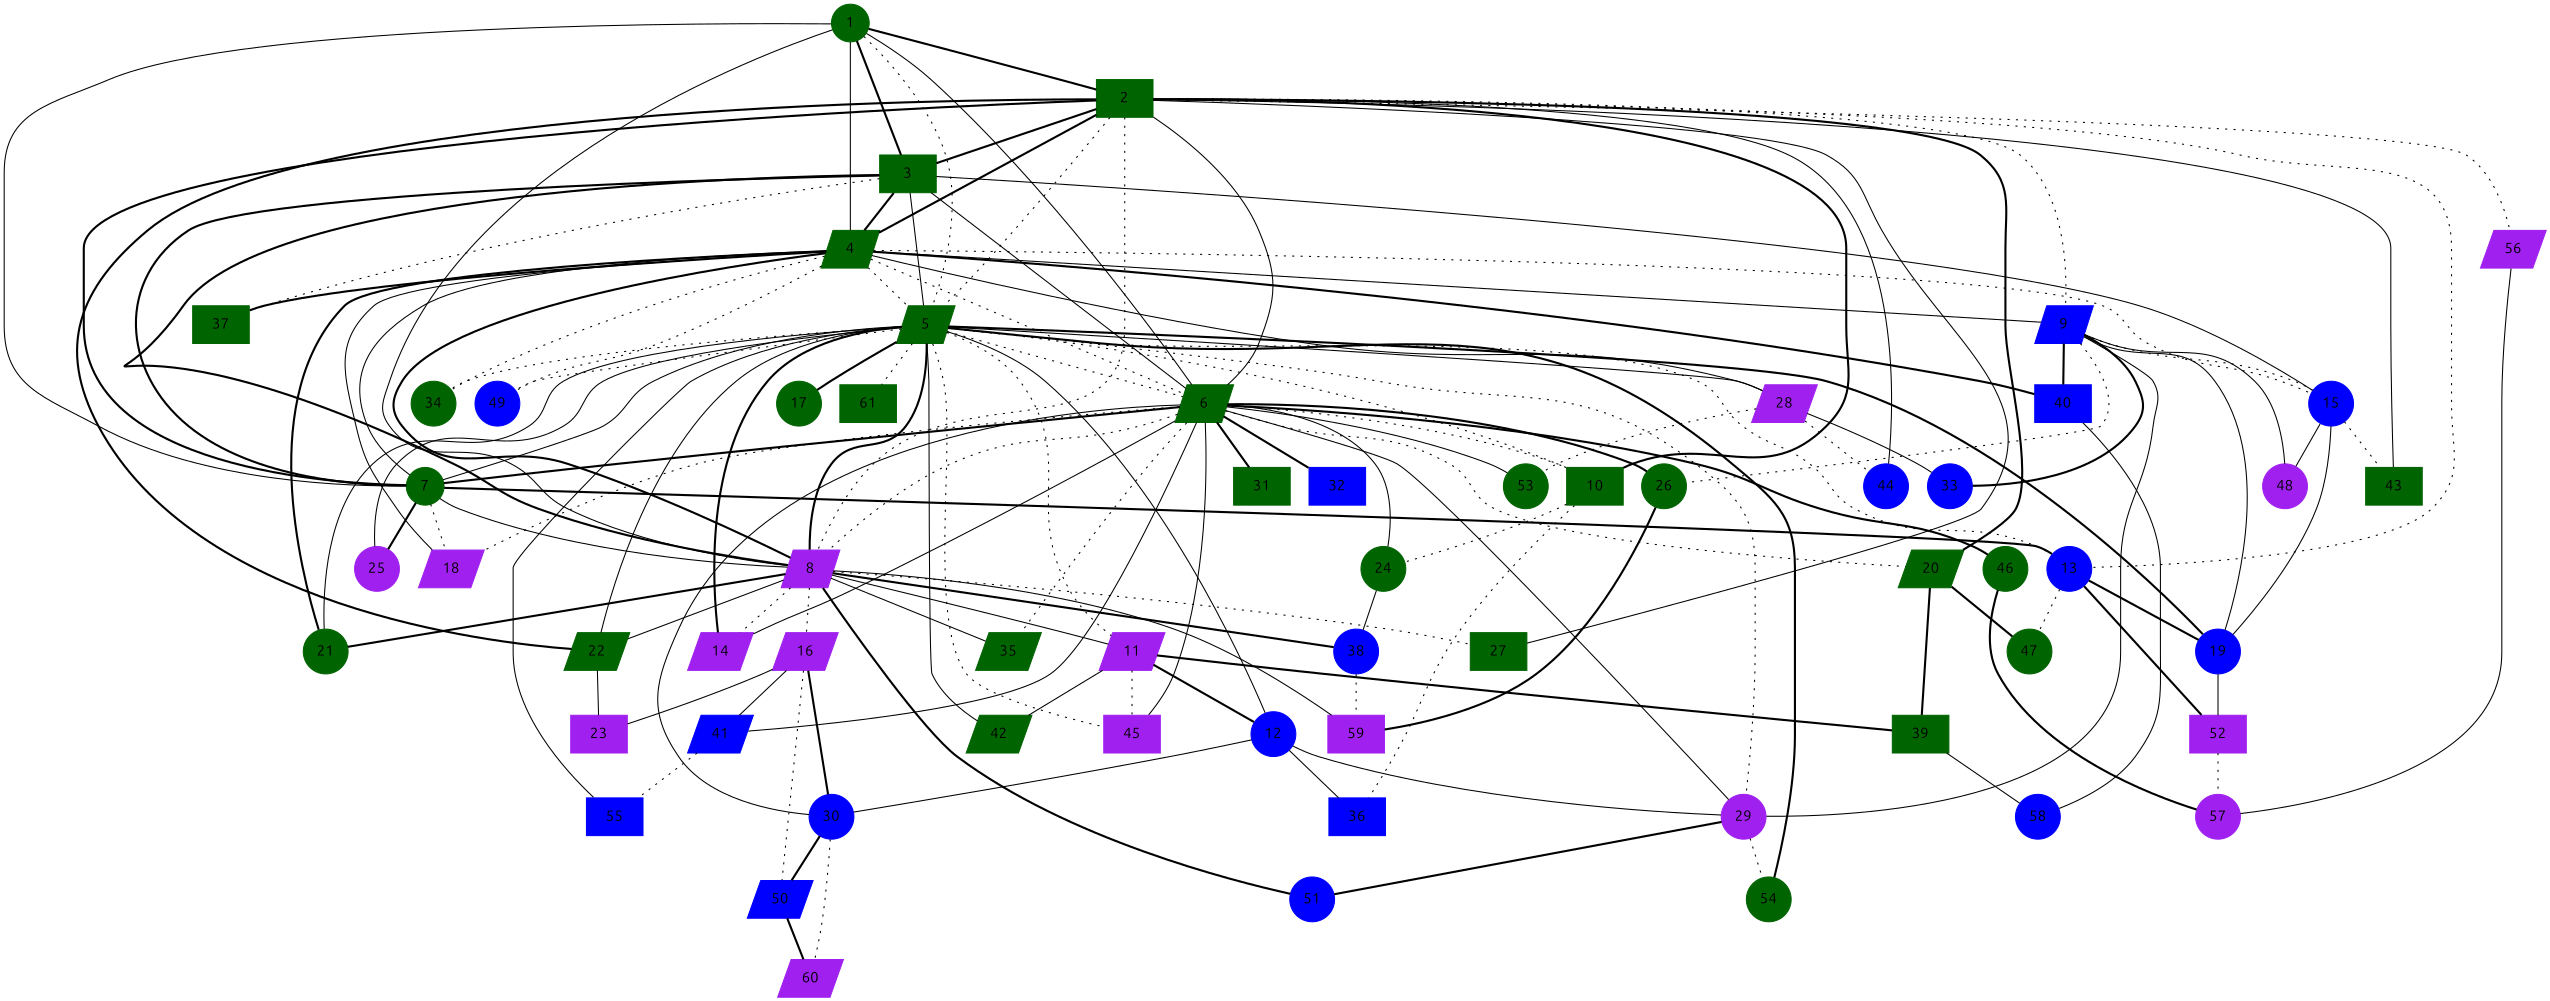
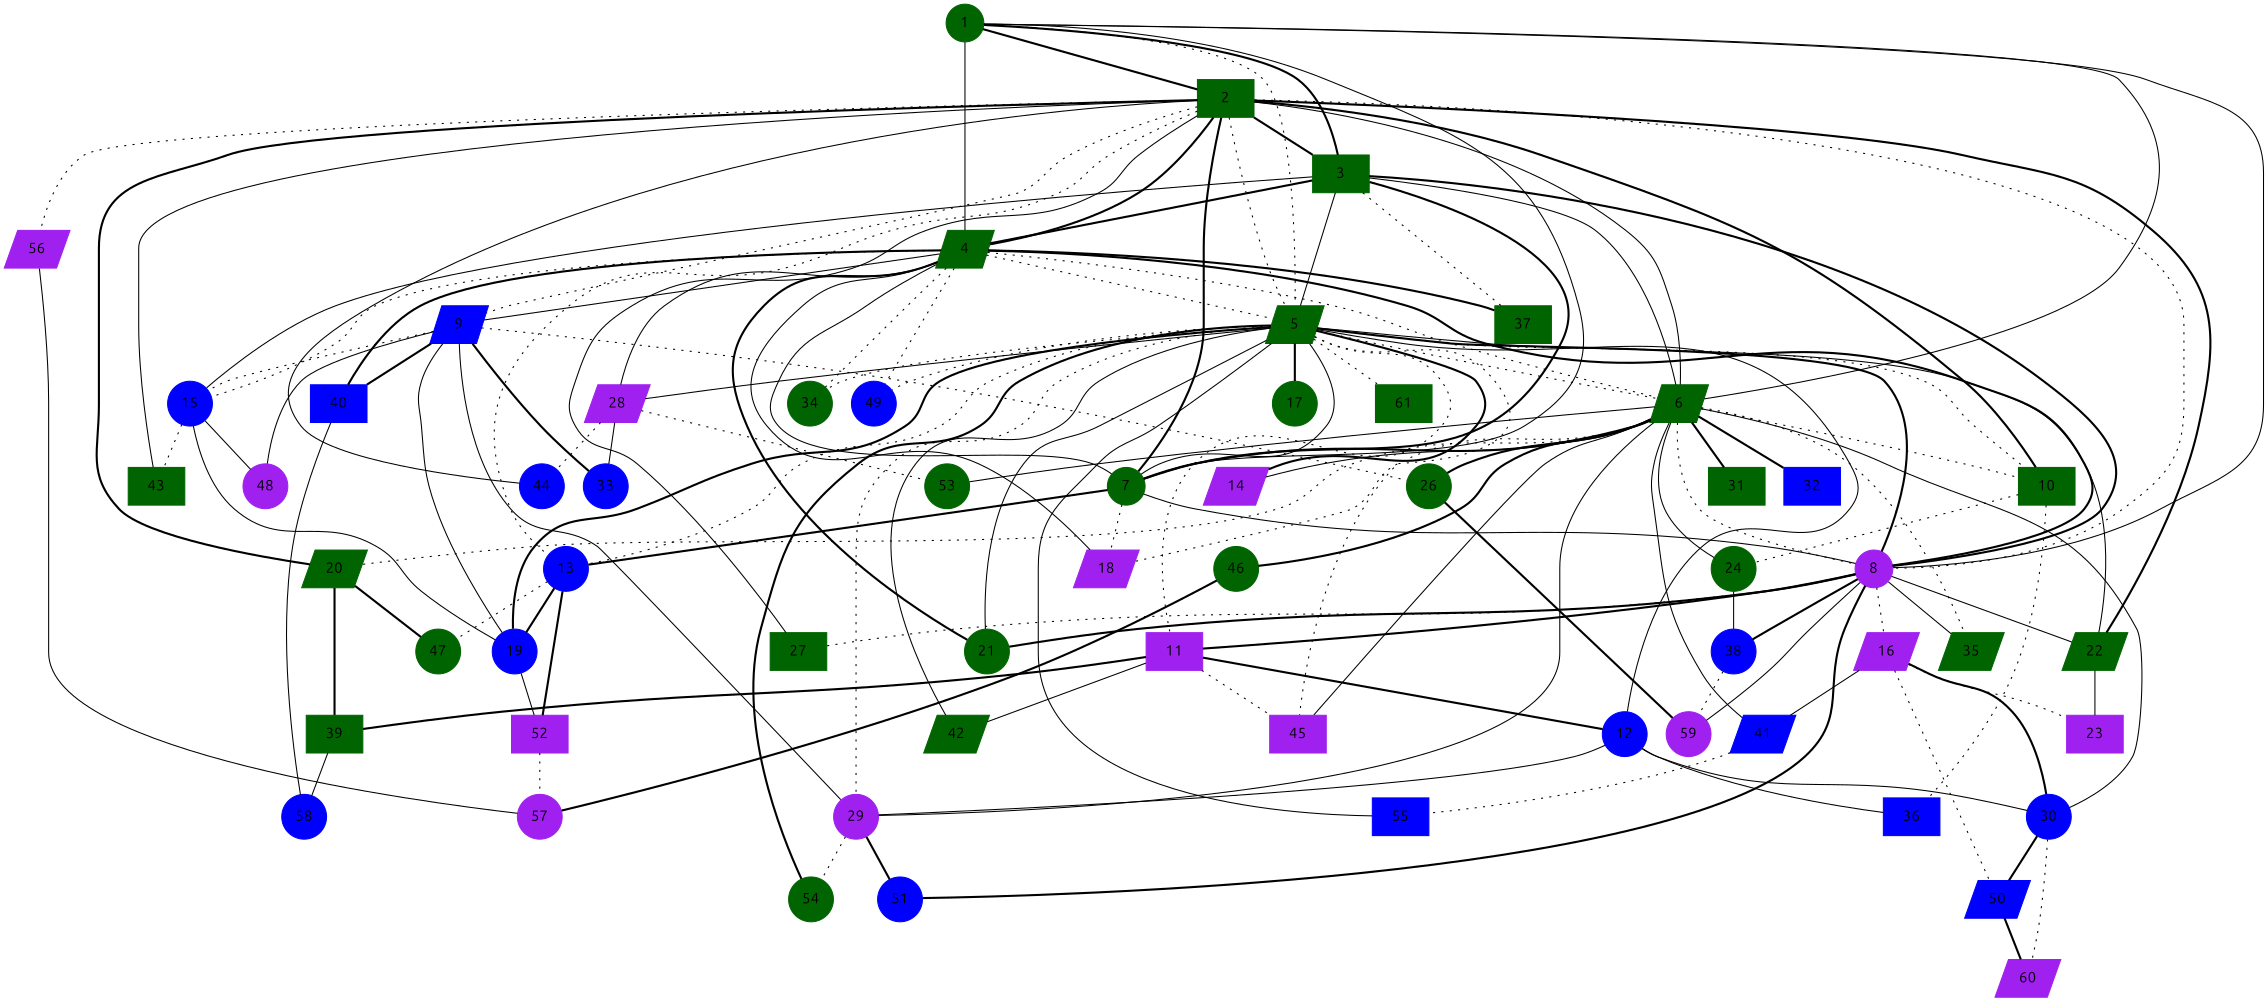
(377, 569) -> none
(811, 569) -> (1874, 569)
(970, 609) -> (1530, 620)
(765, 610) -> none
(1132, 652) -> (1174, 652)
(701, 698) -> (2012, 698)
(1356, 734) -> (1689, 734)
